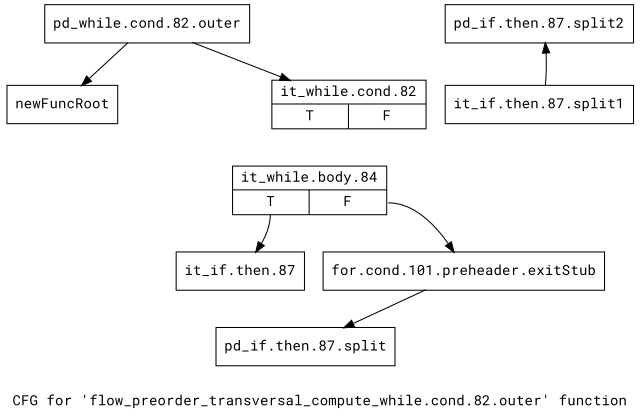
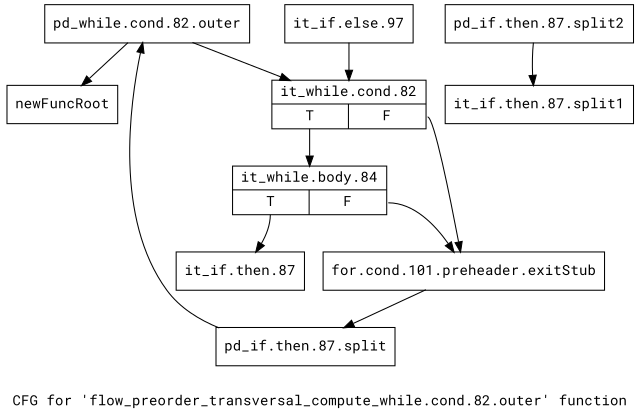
none -> (349, 24)
(546, 69) -> (532, 59)
none -> (310, 142)
none -> (446, 178)
none -> (134, 207)
